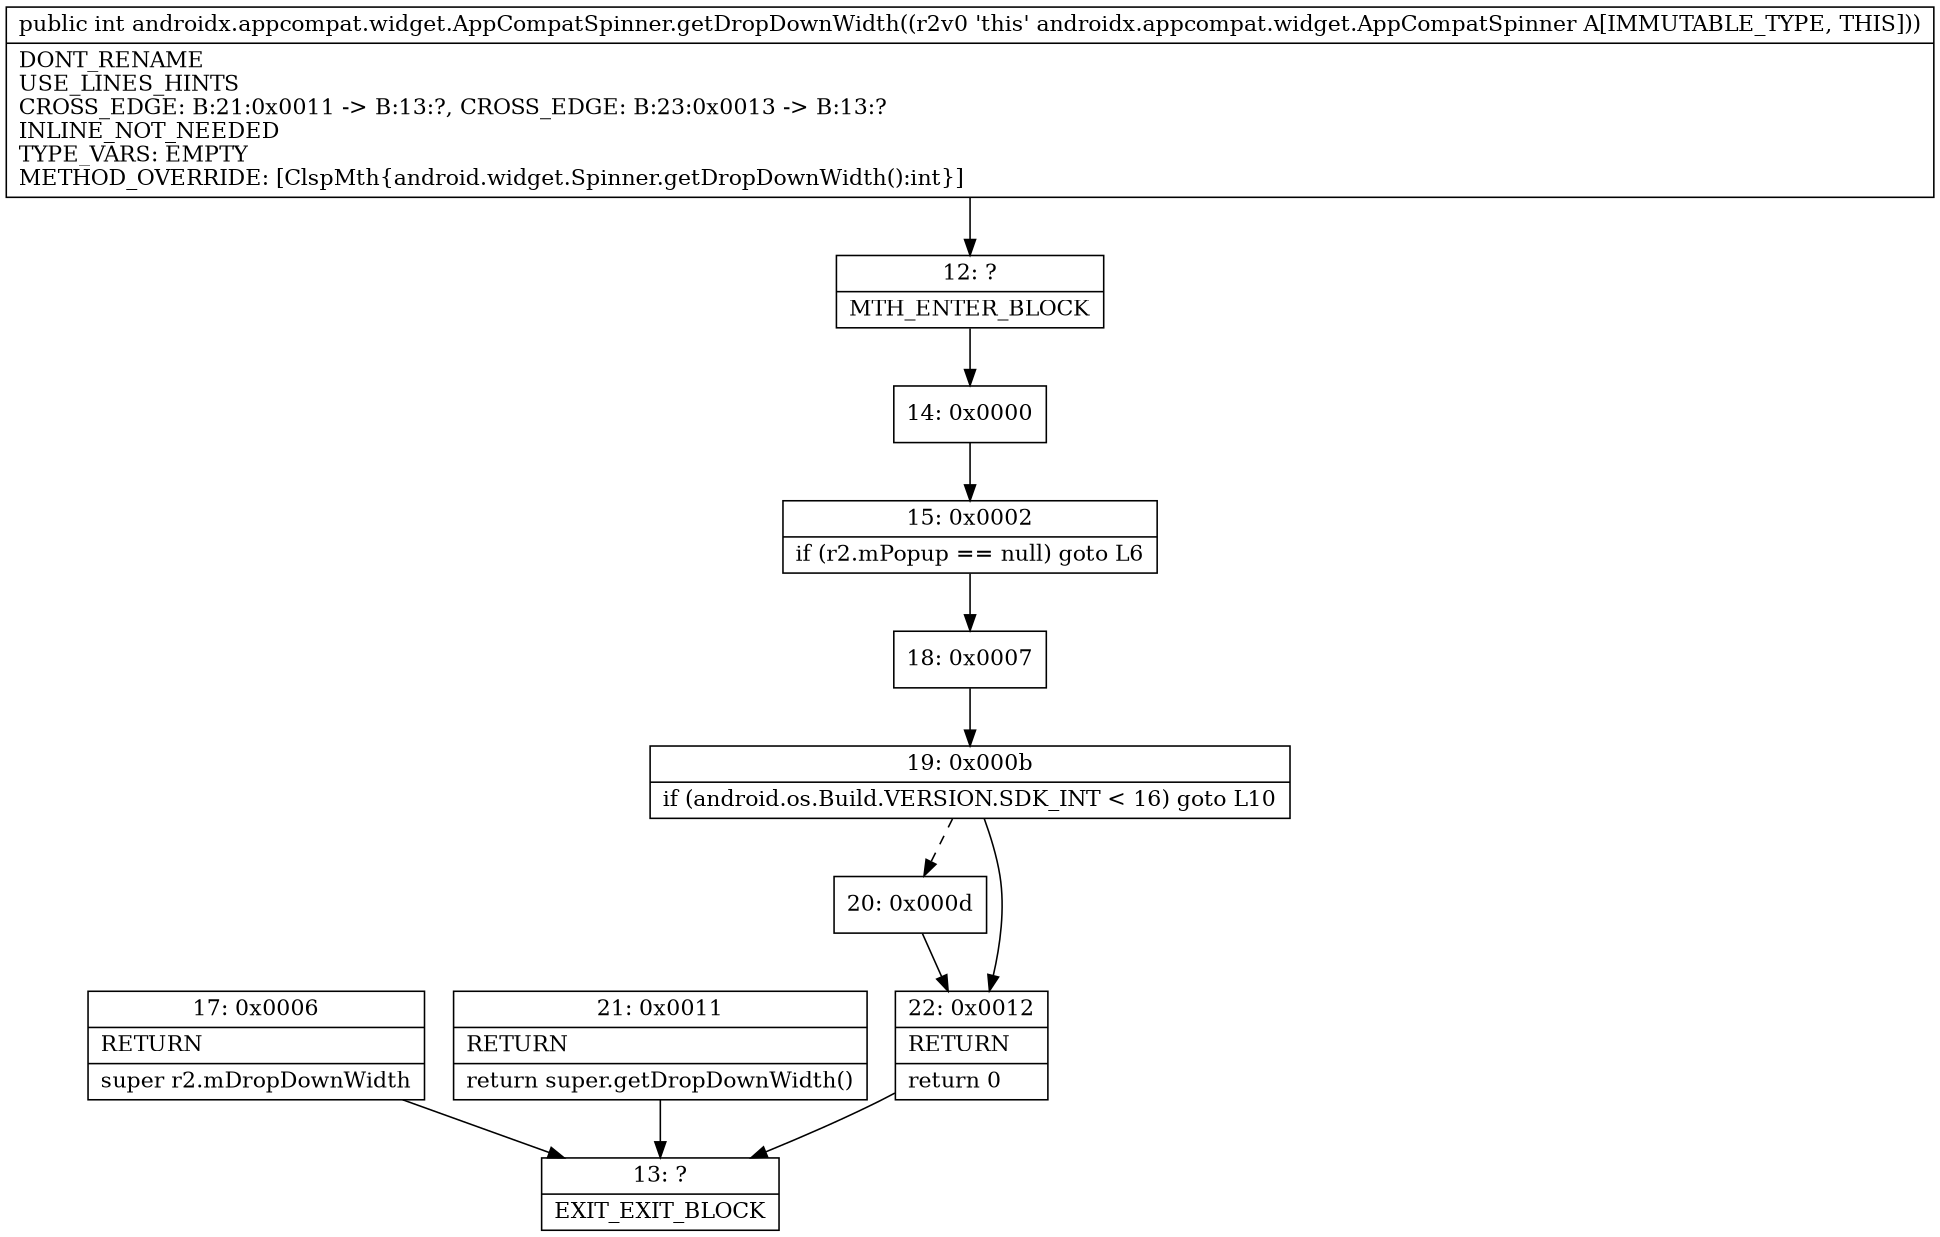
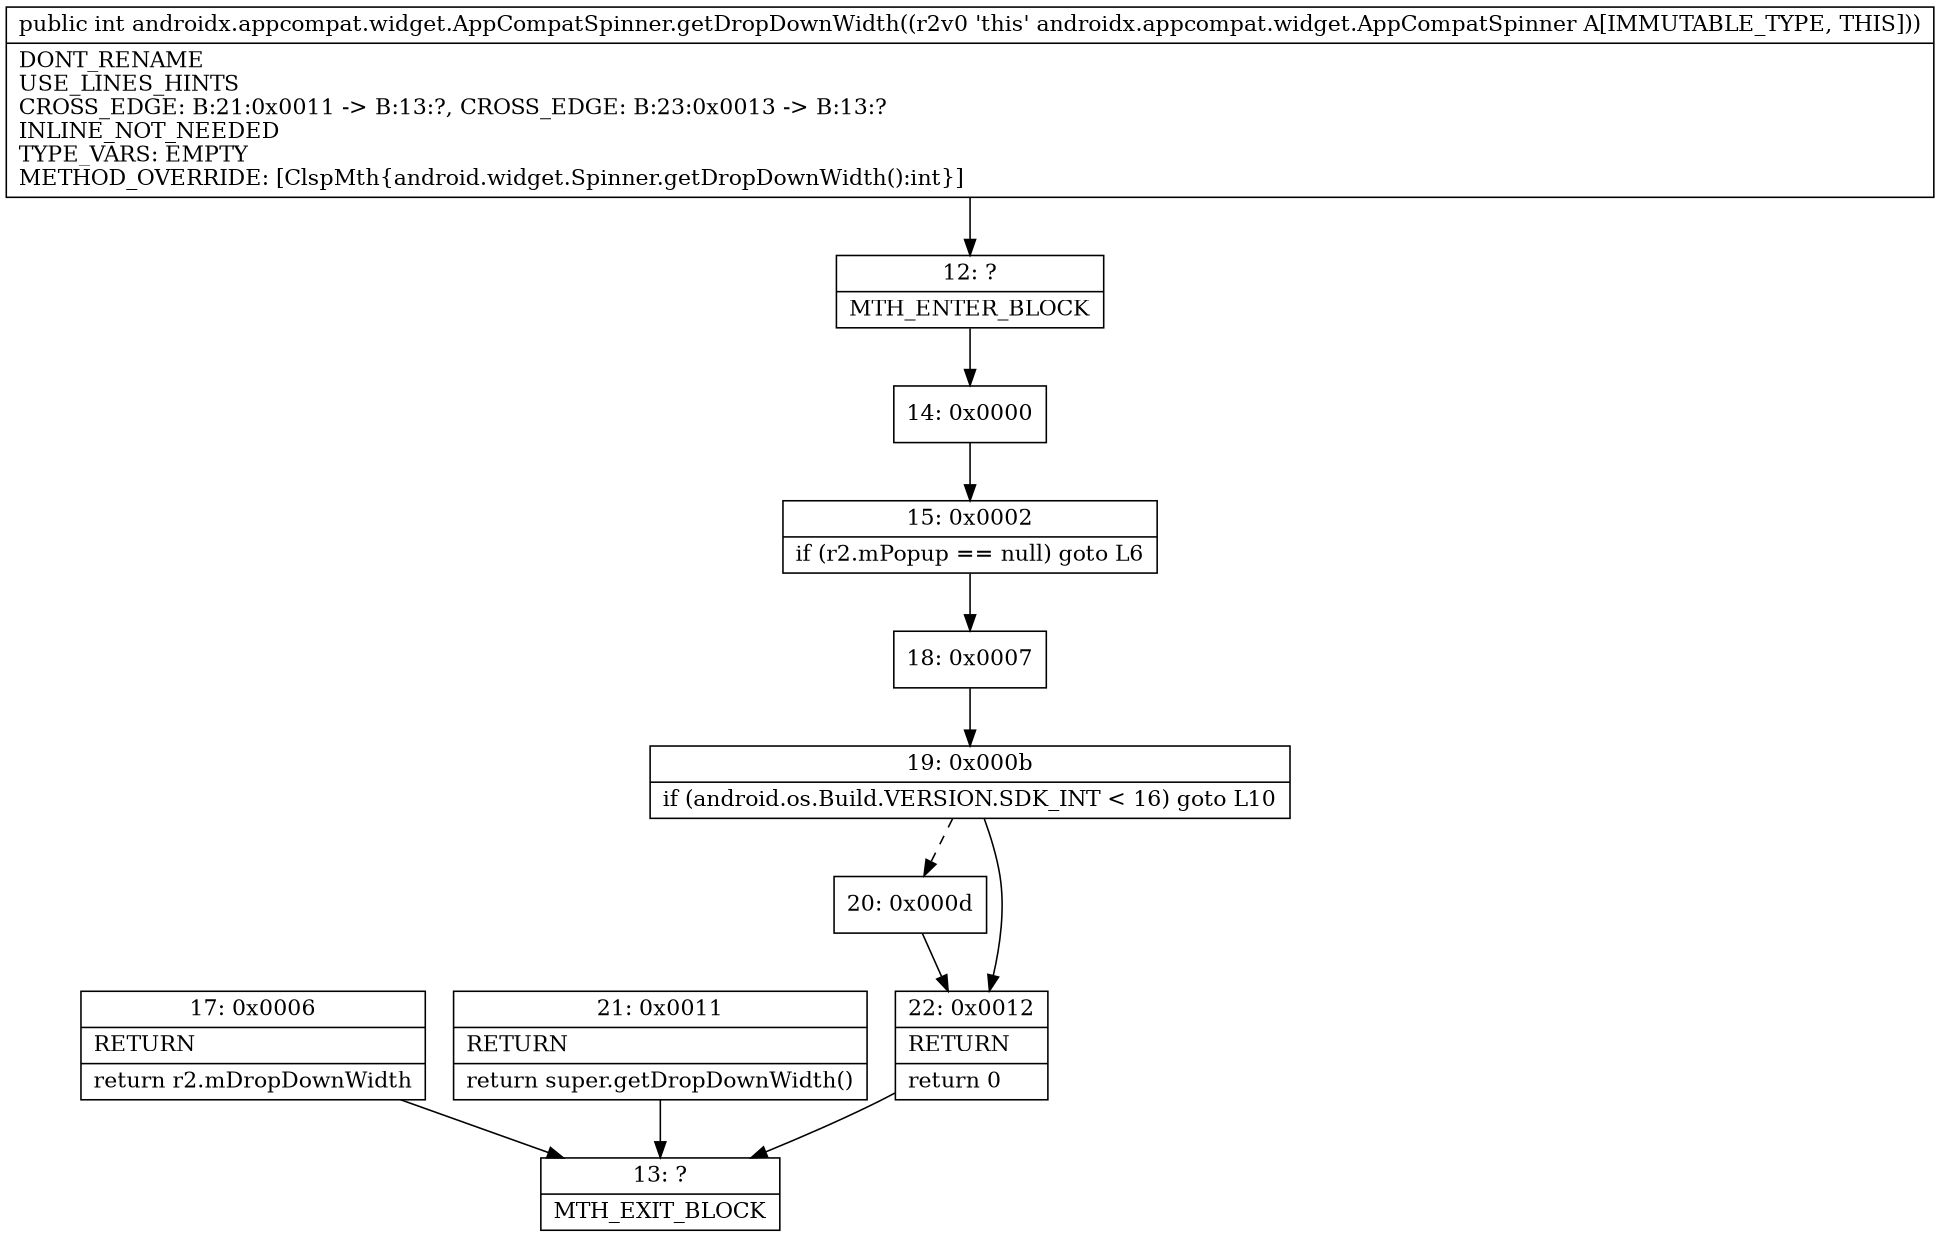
(256, 1081) -> (253, 1081)
(660, 1211) -> (660, 1211)
